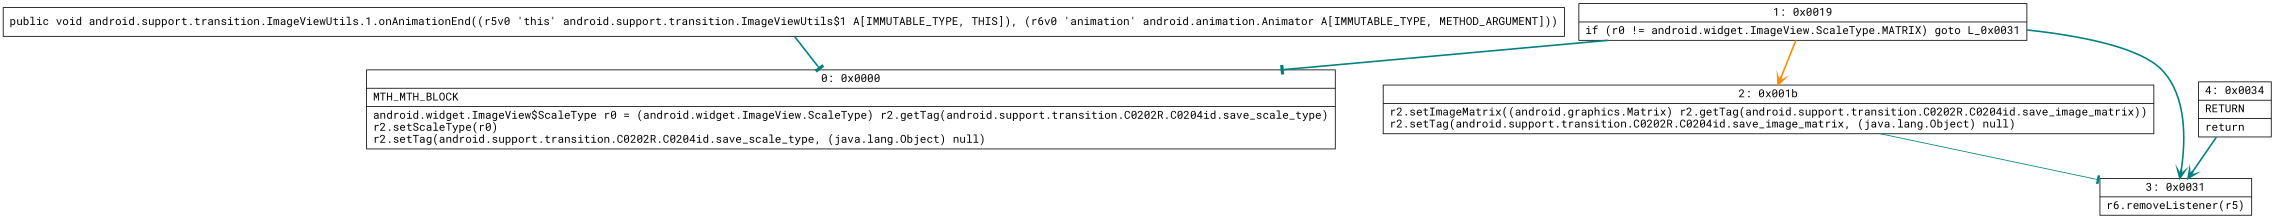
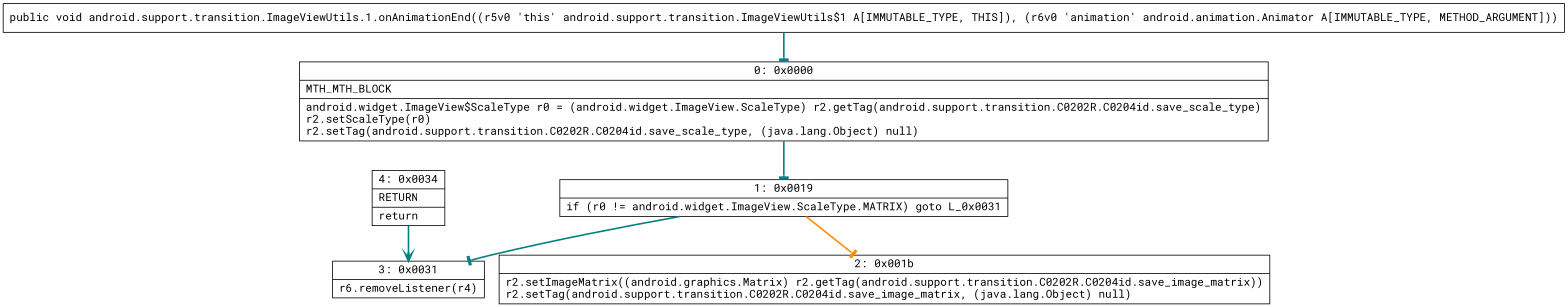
(1446, 55) -> (784, 158)
(1788, 59) -> (829, 234)
(2147, 59) -> (575, 236)
(1988, 156) -> none
(2176, 206) -> (408, 288)
